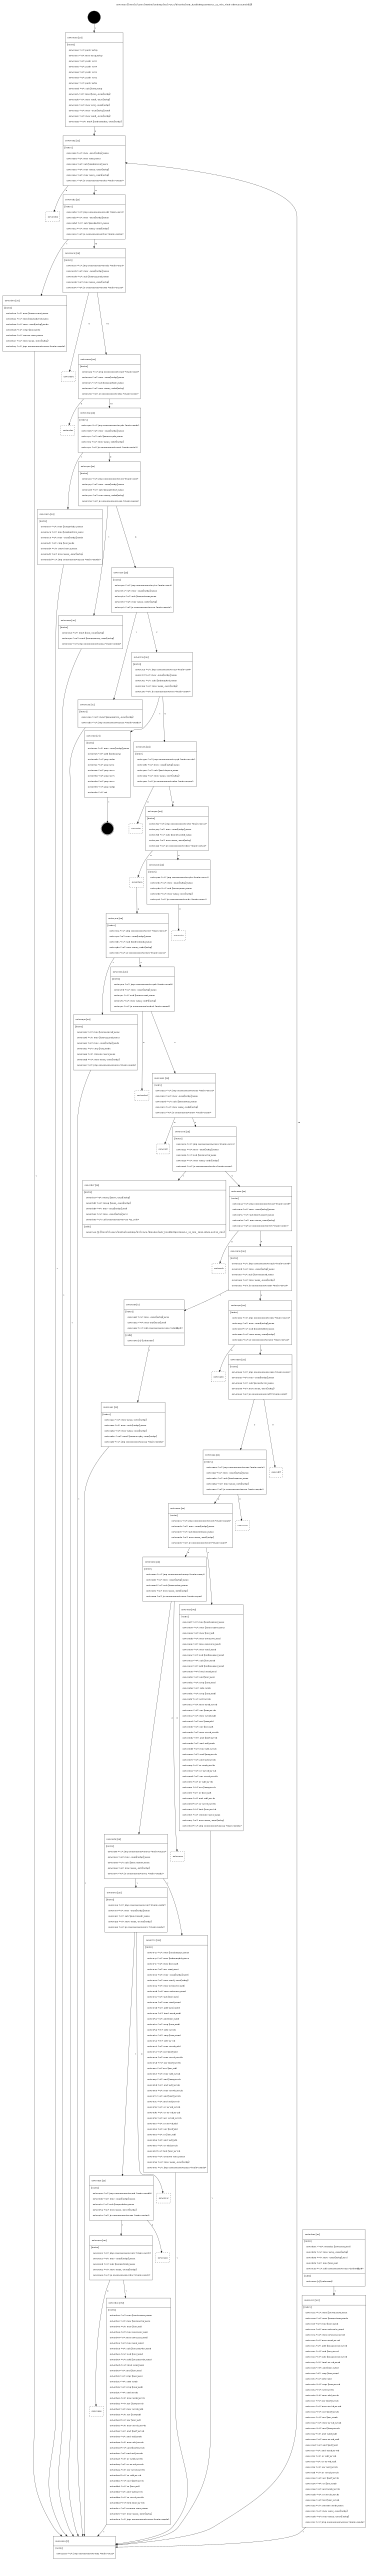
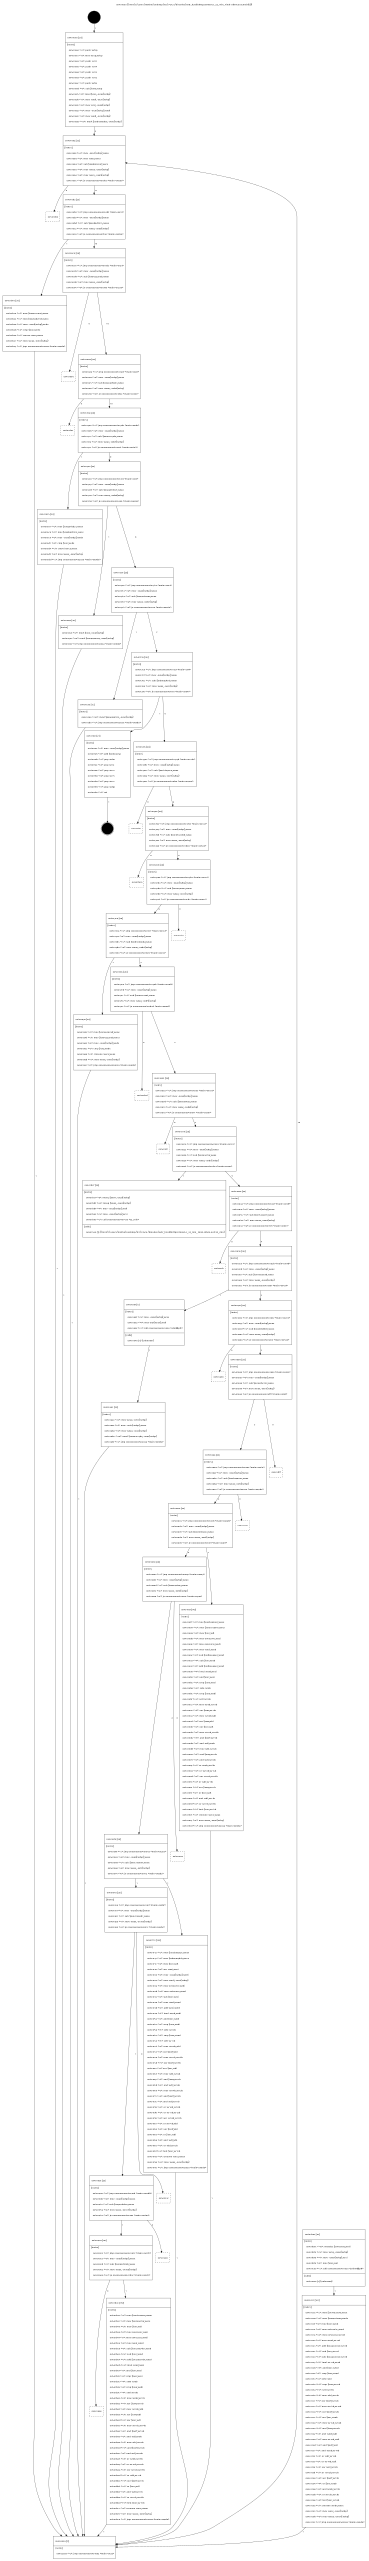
(137, 899) -> (158, 908)
